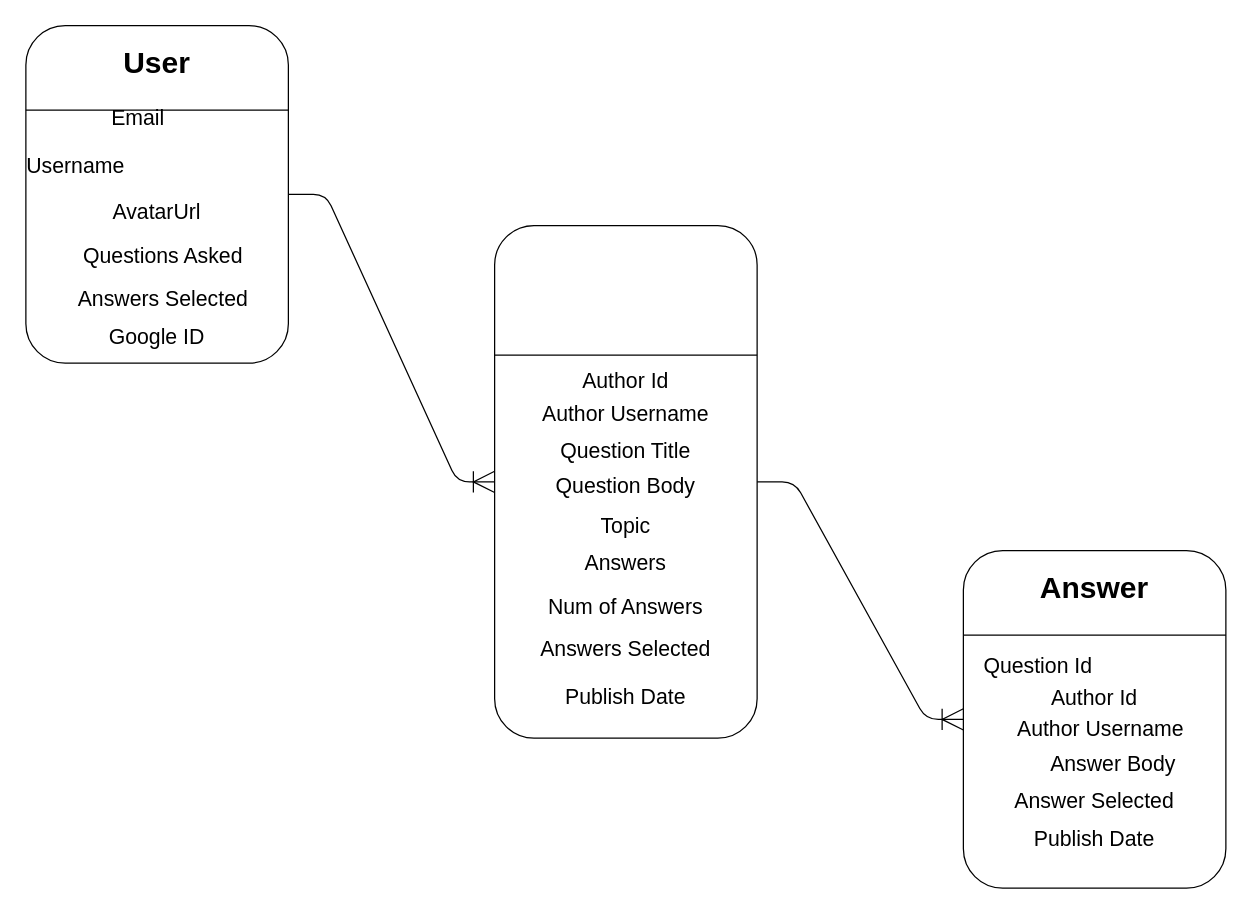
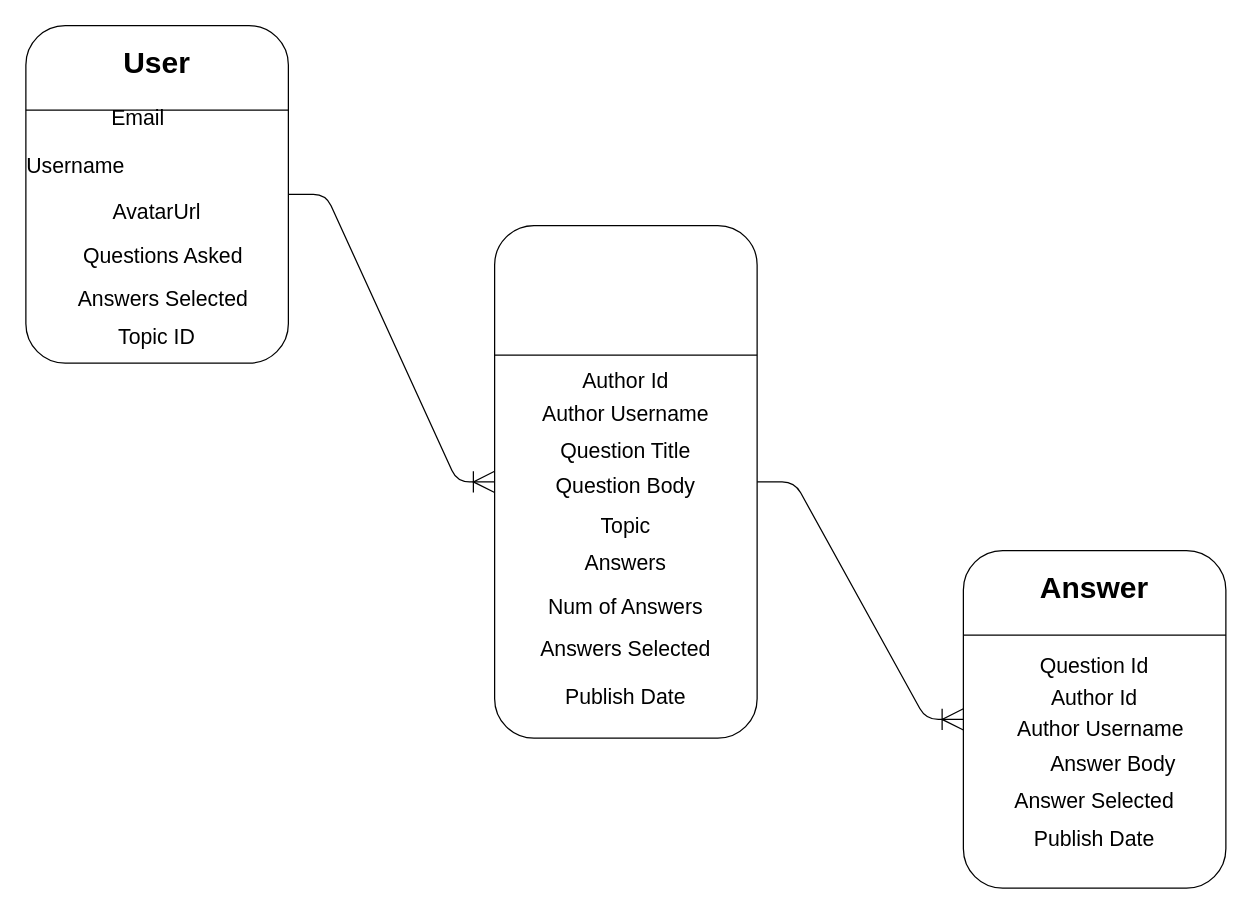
(157, 338) -> (157, 338)
(1038, 667) -> (1094, 667)
